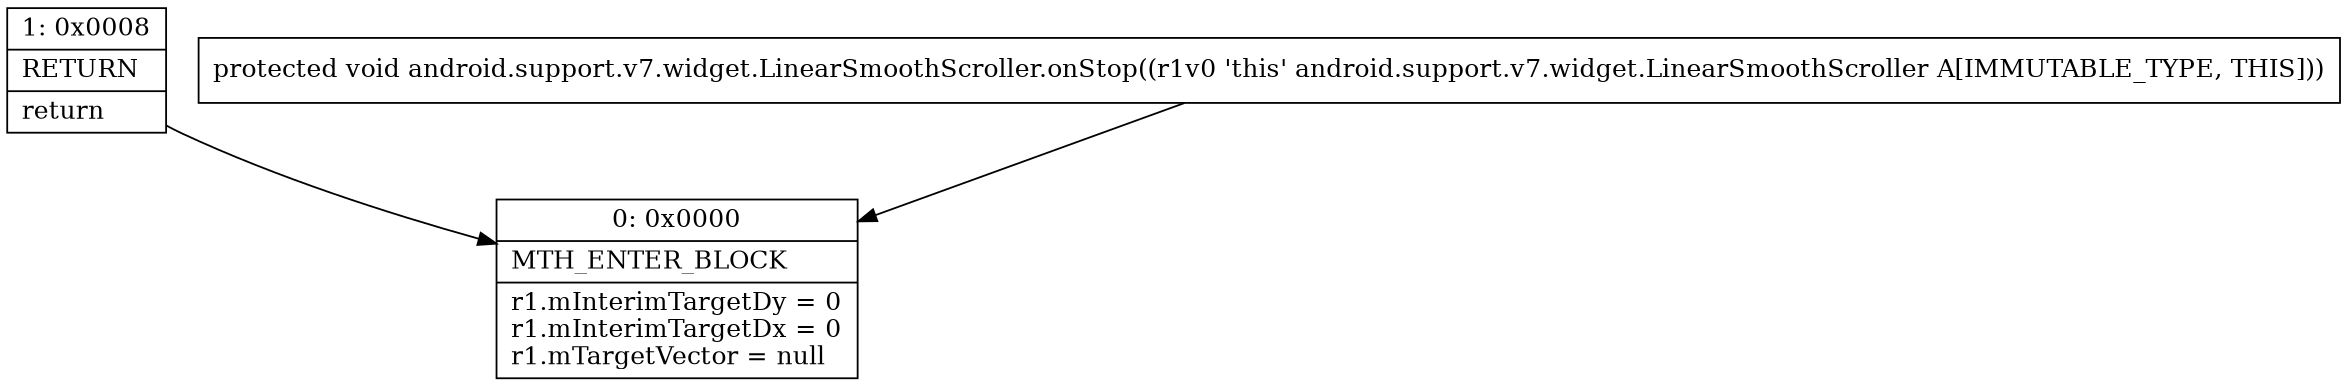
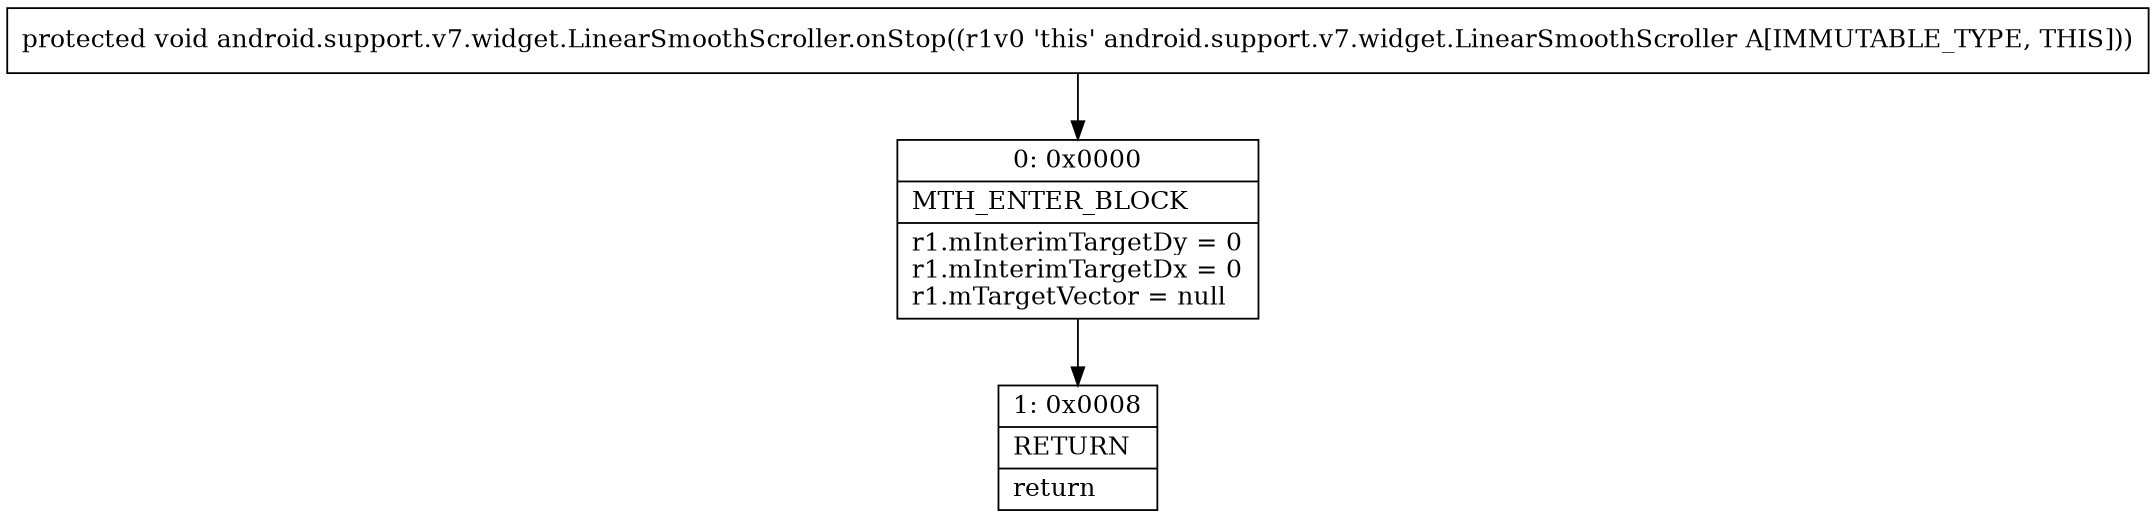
(320, 189) -> (1078, 343)
